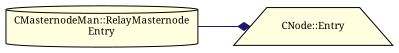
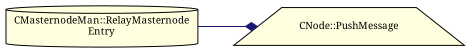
(313, 26) -> (349, 26)
